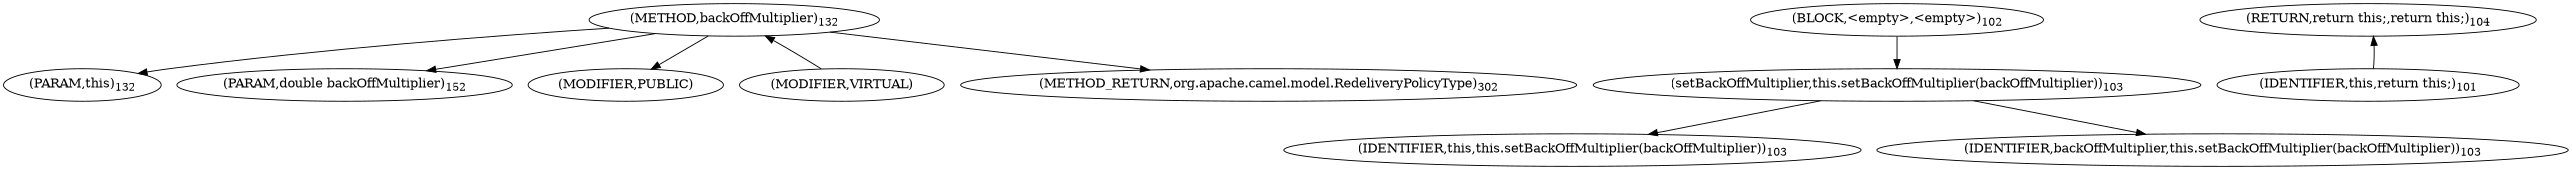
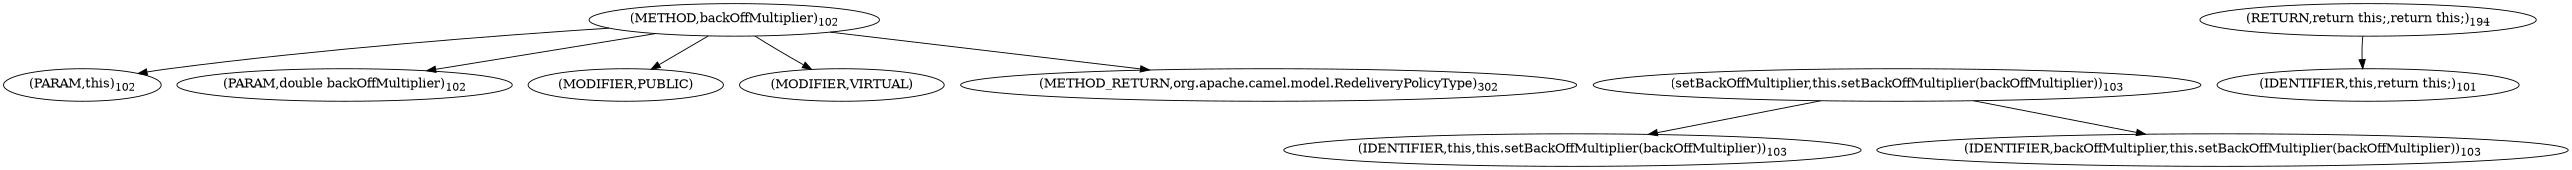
(828, 19) -> (828, 19)
(2480, 19) -> (2480, 19)
(1897, 20) -> none
(798, 54) -> (779, 51)
(2374, 57) -> (2362, 48)
(125, 84) -> (125, 84)
(456, 84) -> (456, 84)
